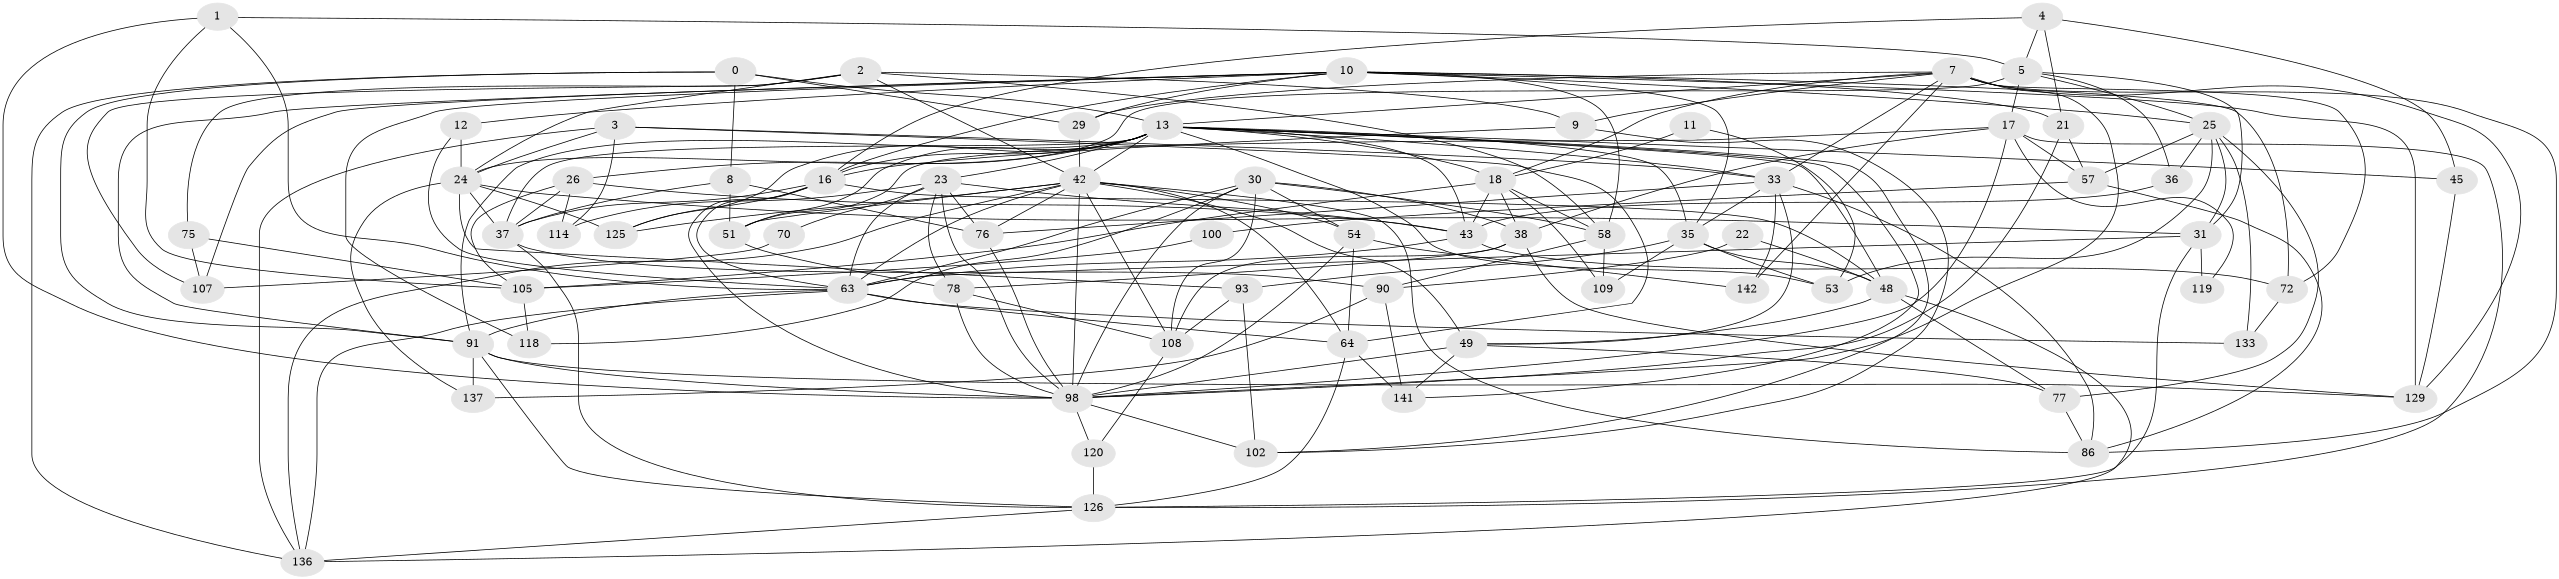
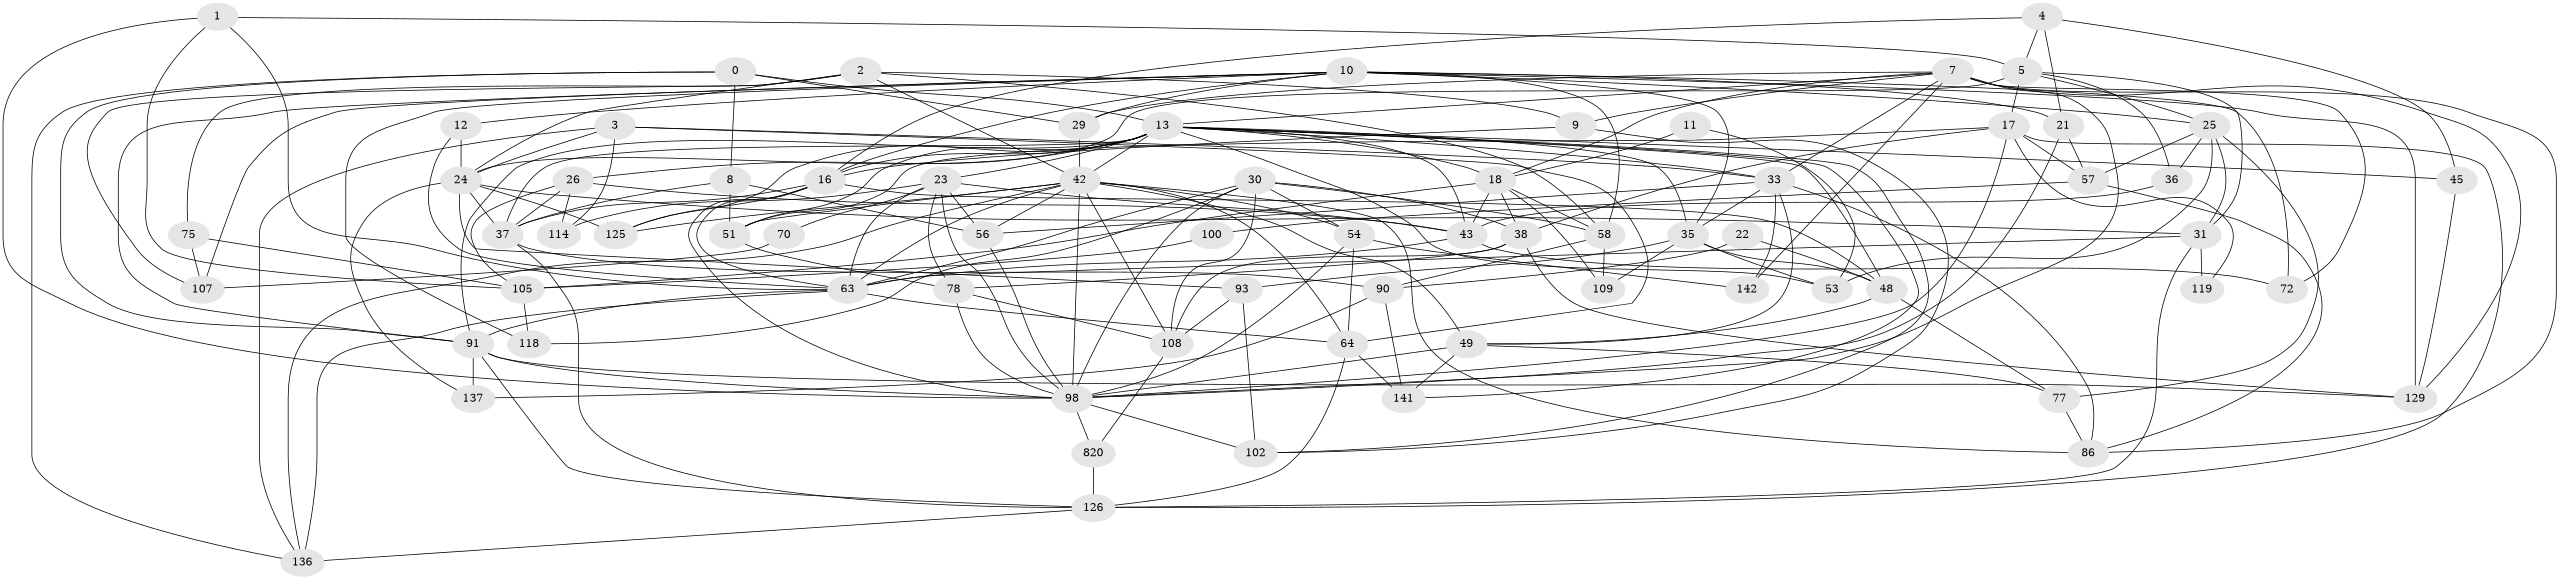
(983, 235) -> (983, 235)
(2245, 344) -> none
(1094, 453) -> (1094, 453)
(1378, 535) -> none
